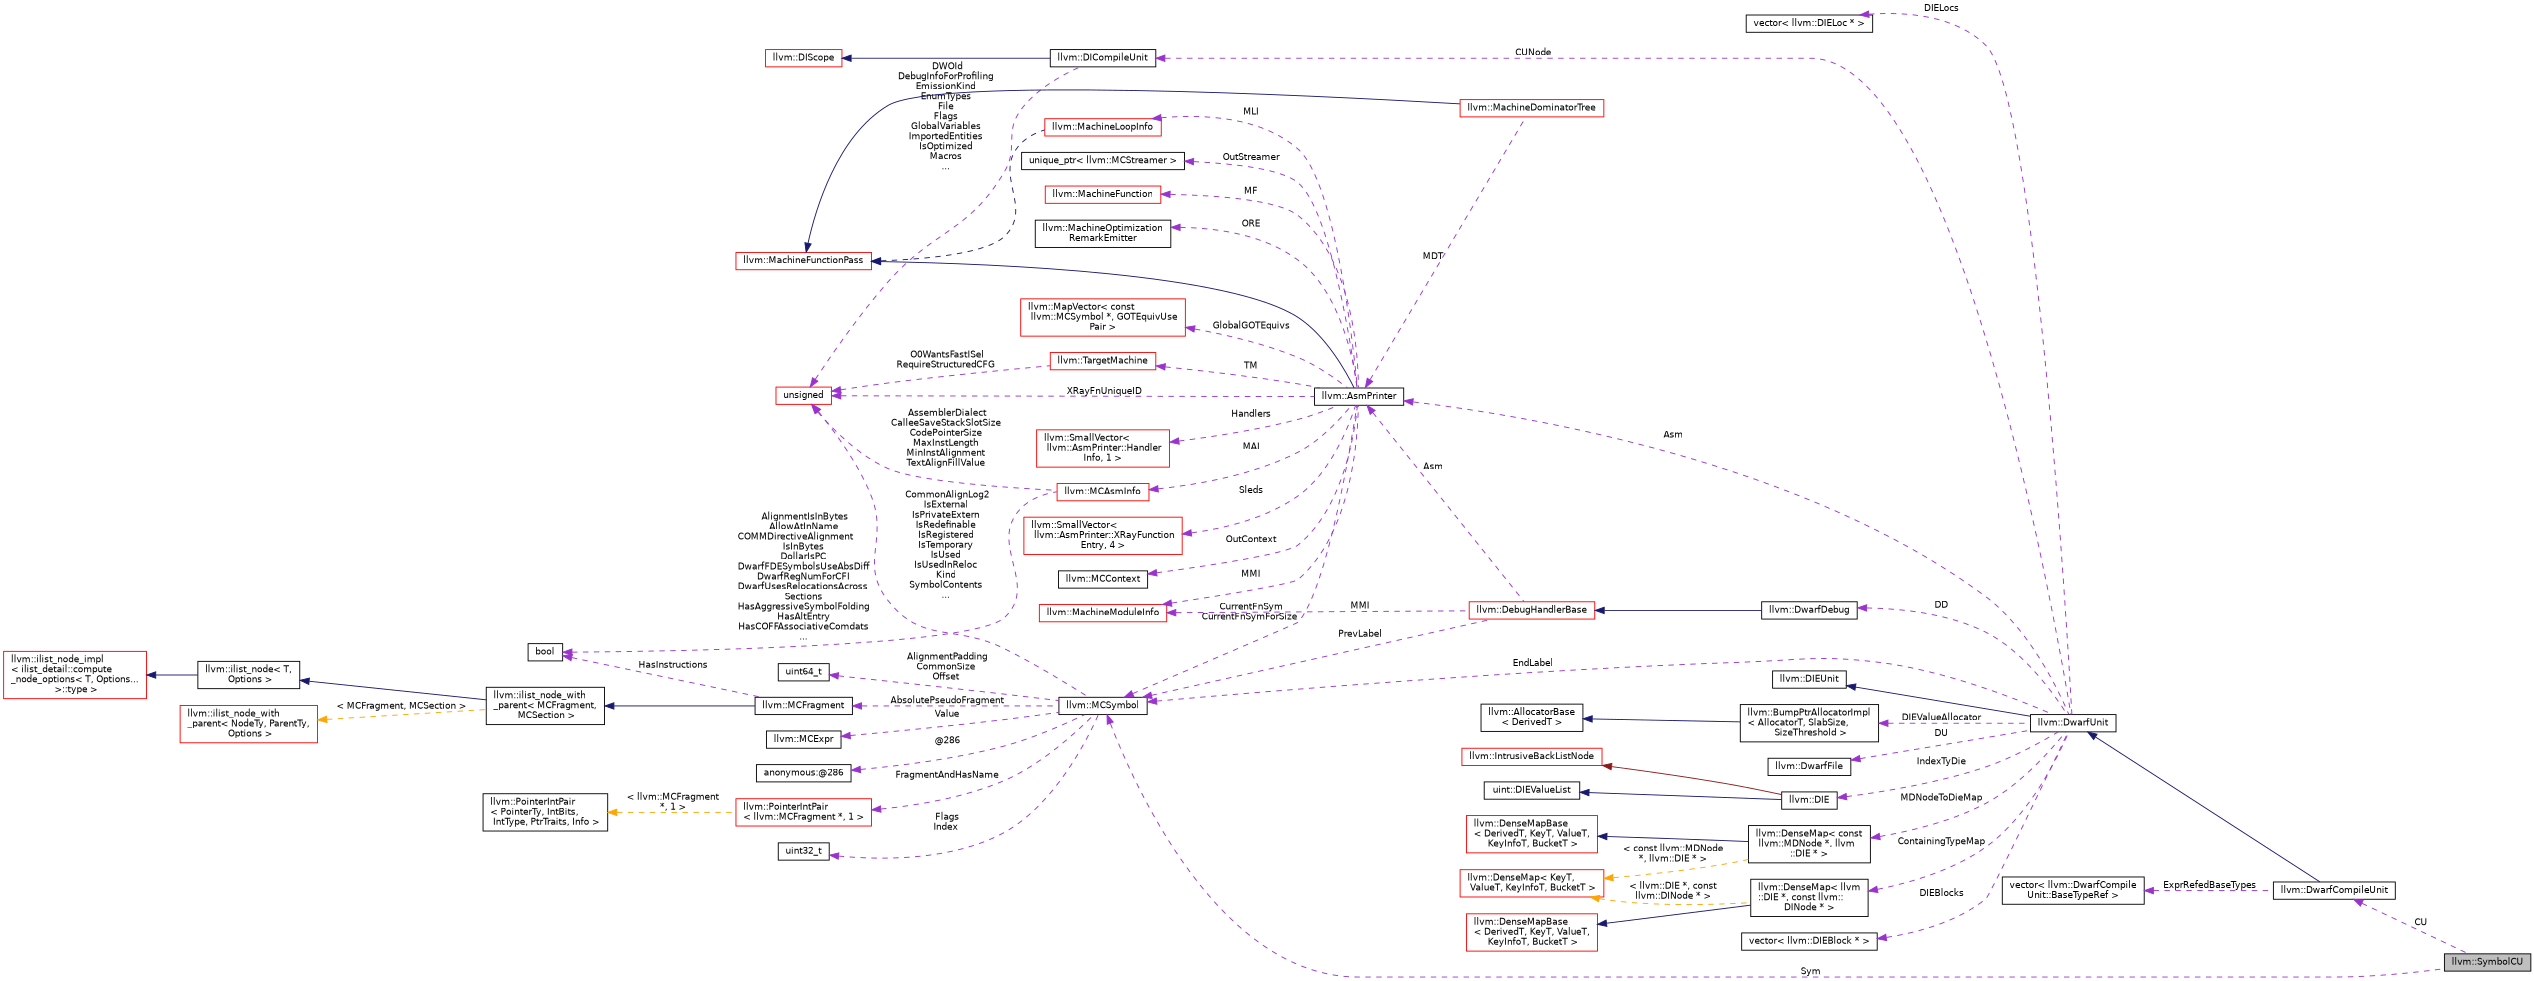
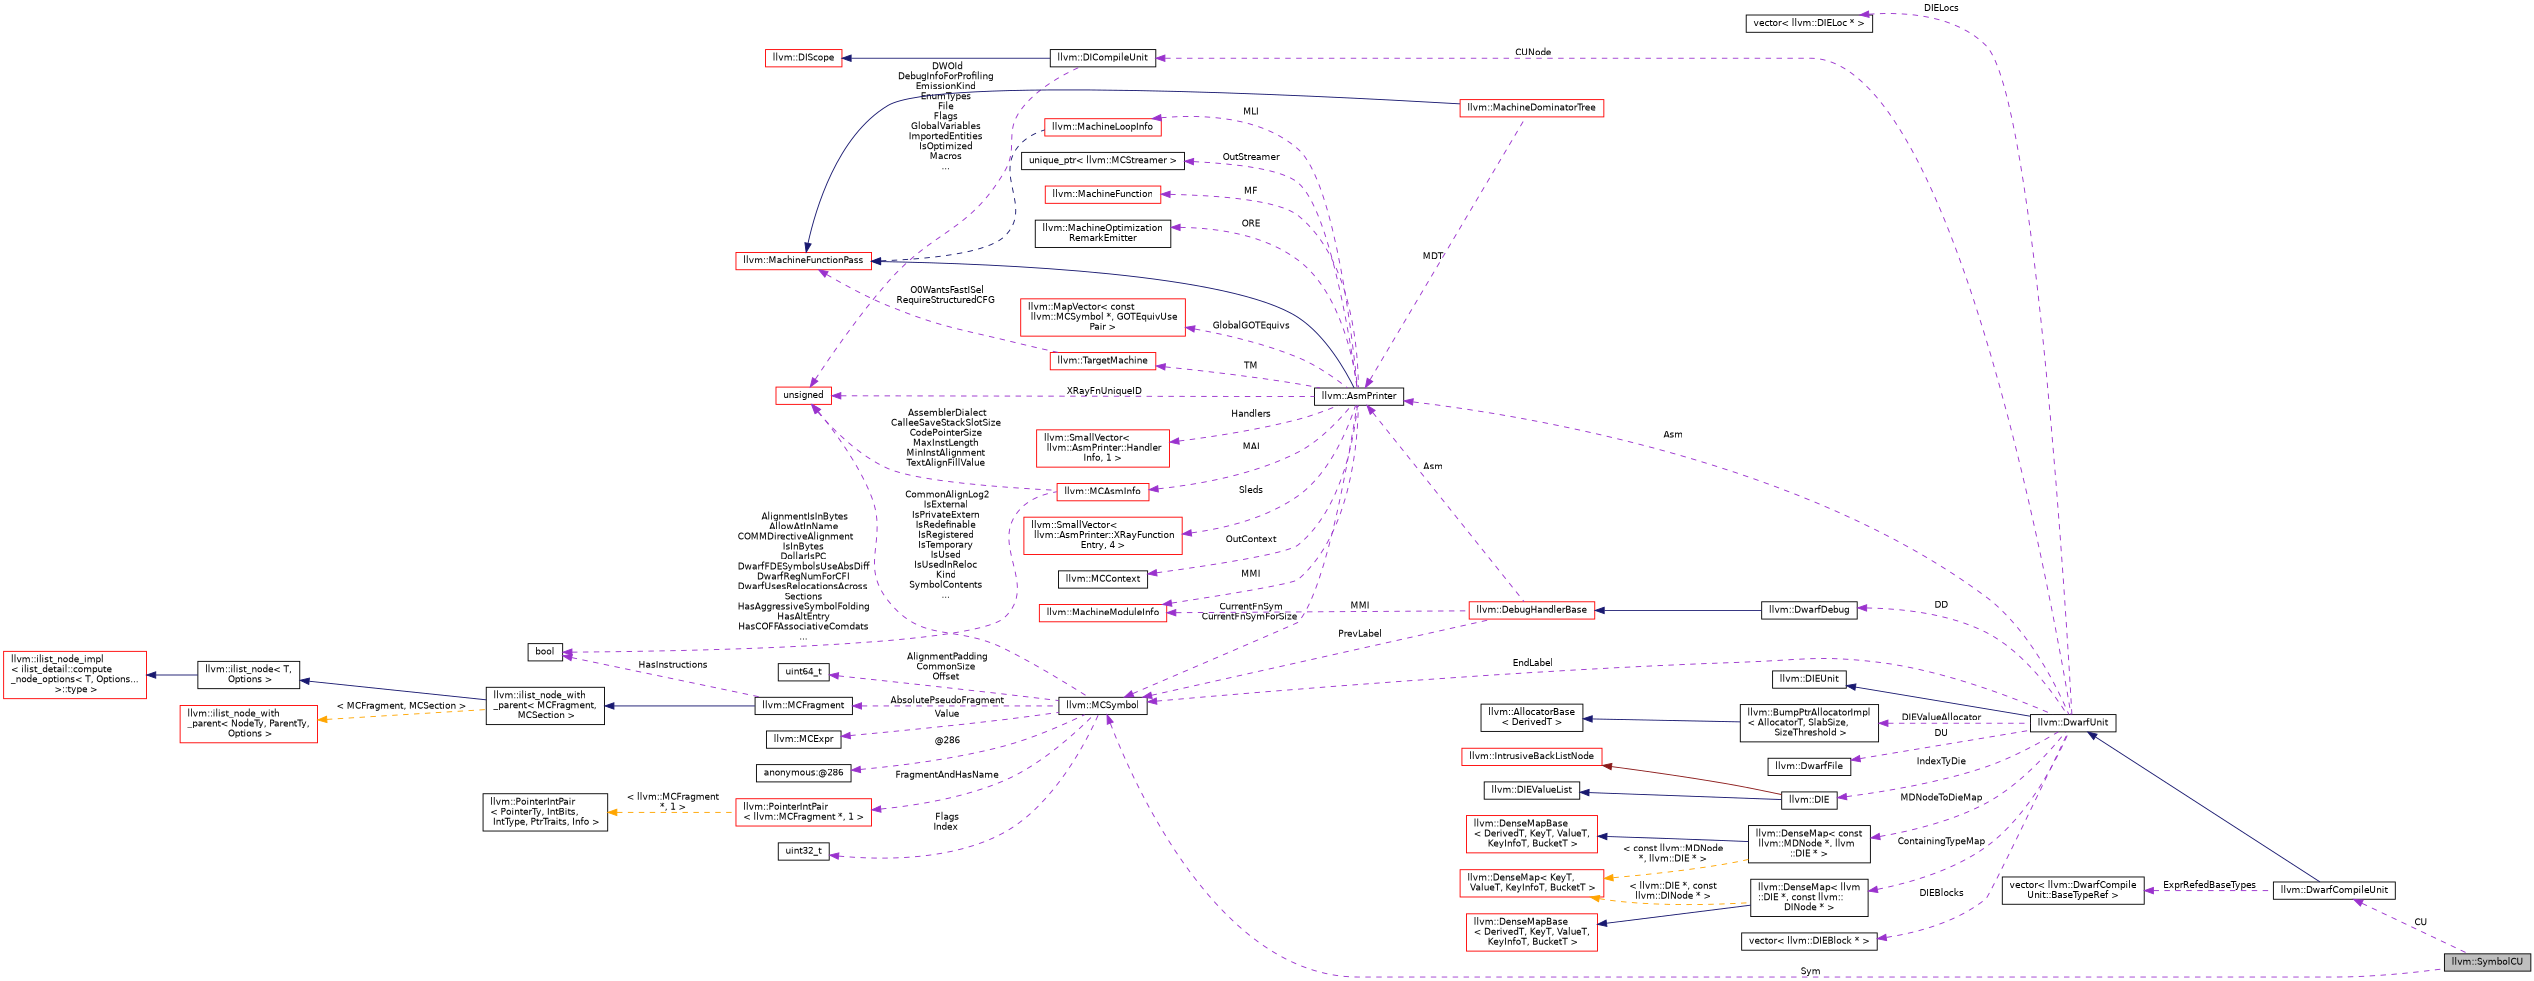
(945, 376) -> (939, 324)
(1532, 791) -> (1532, 791)
